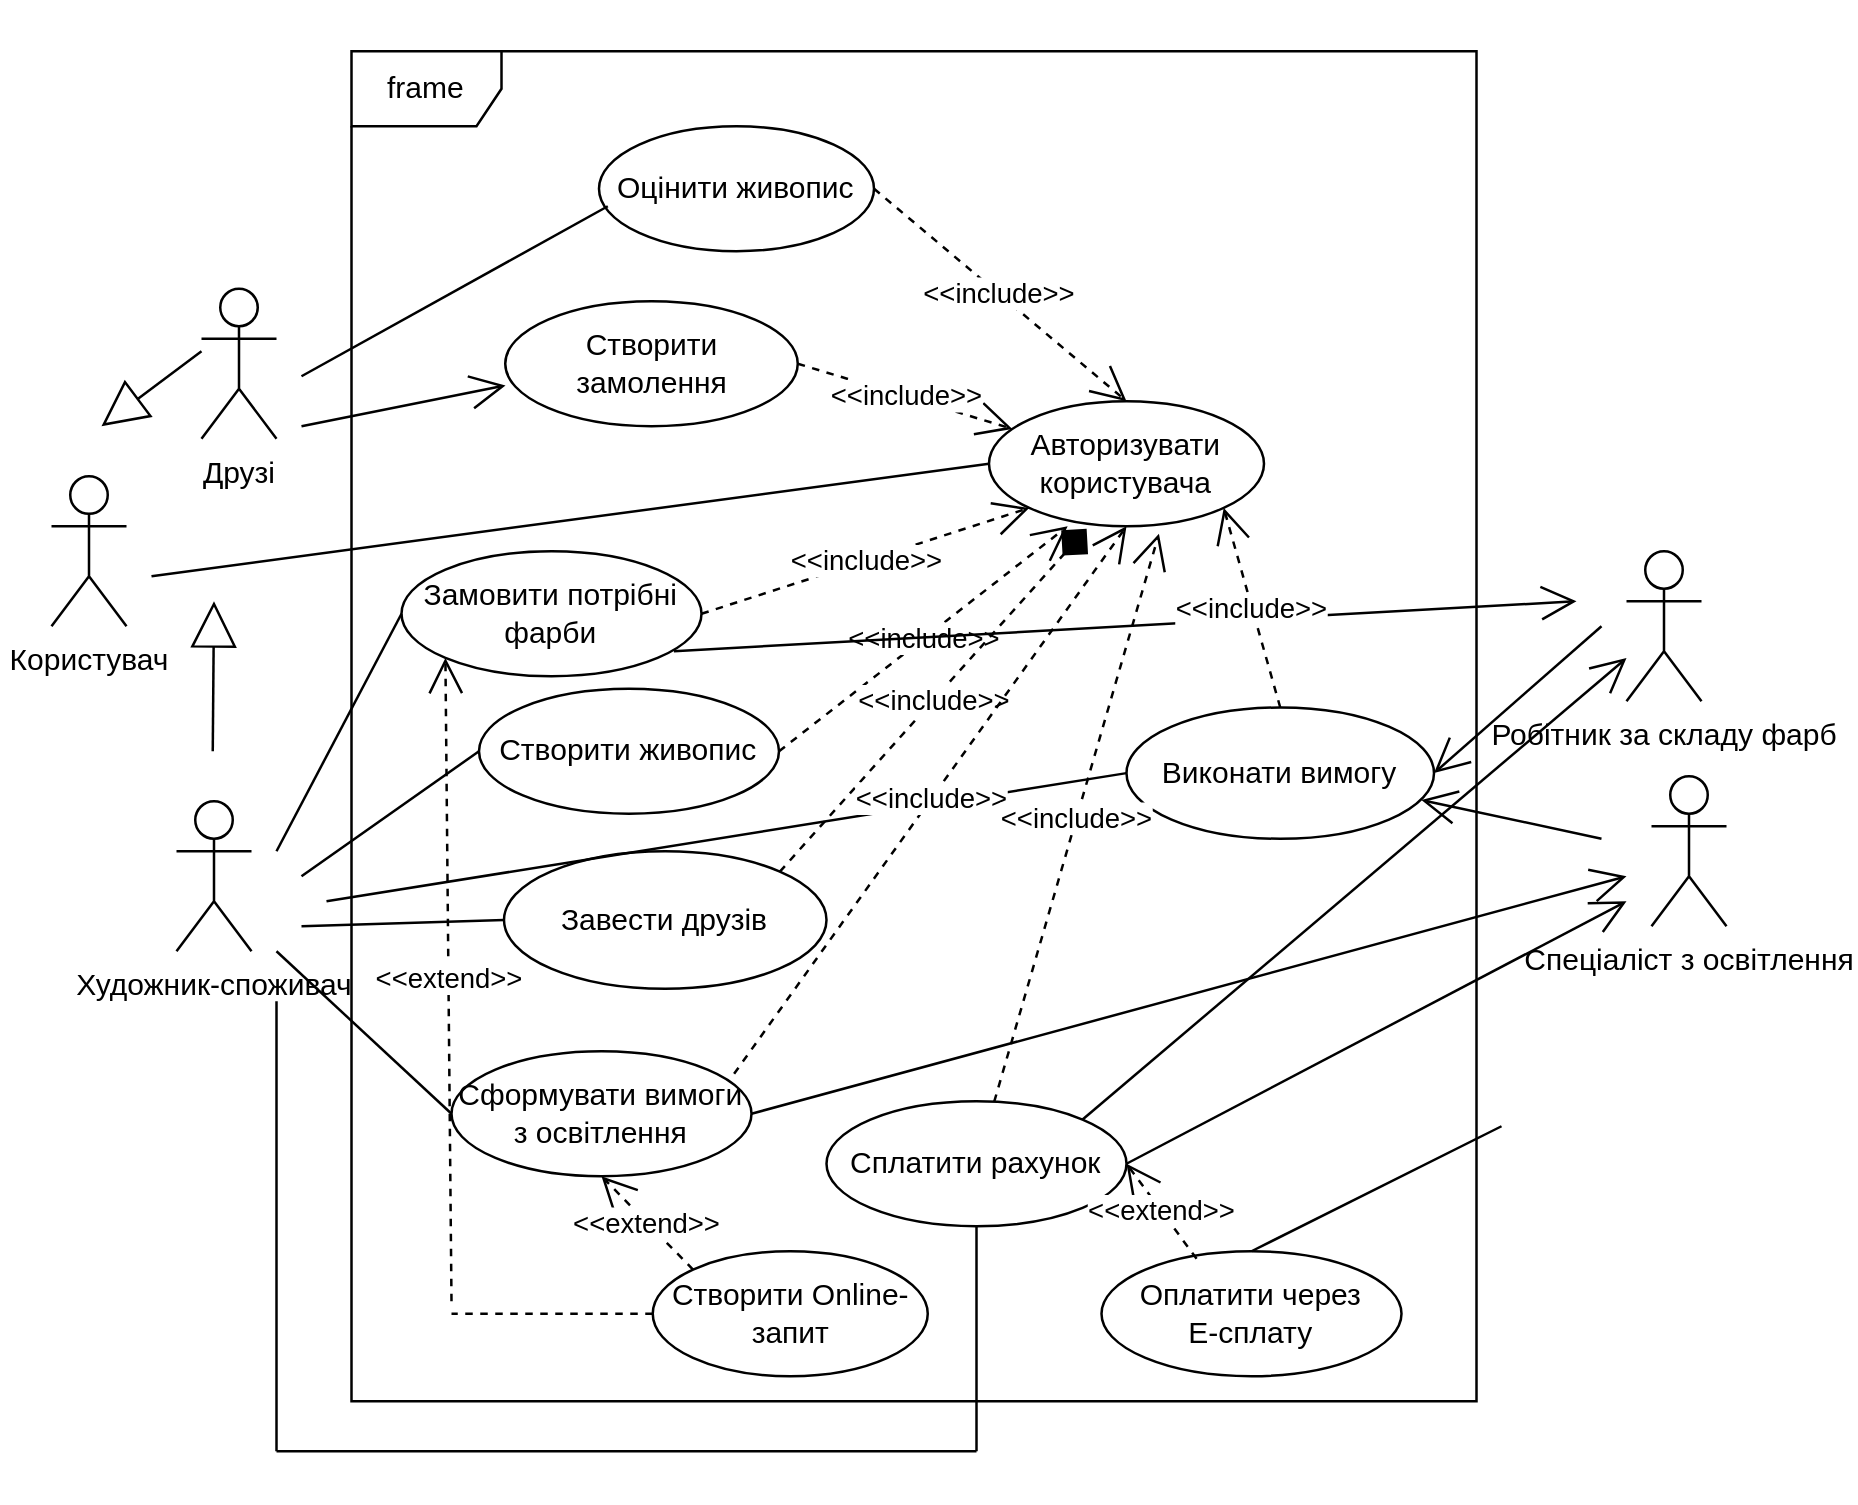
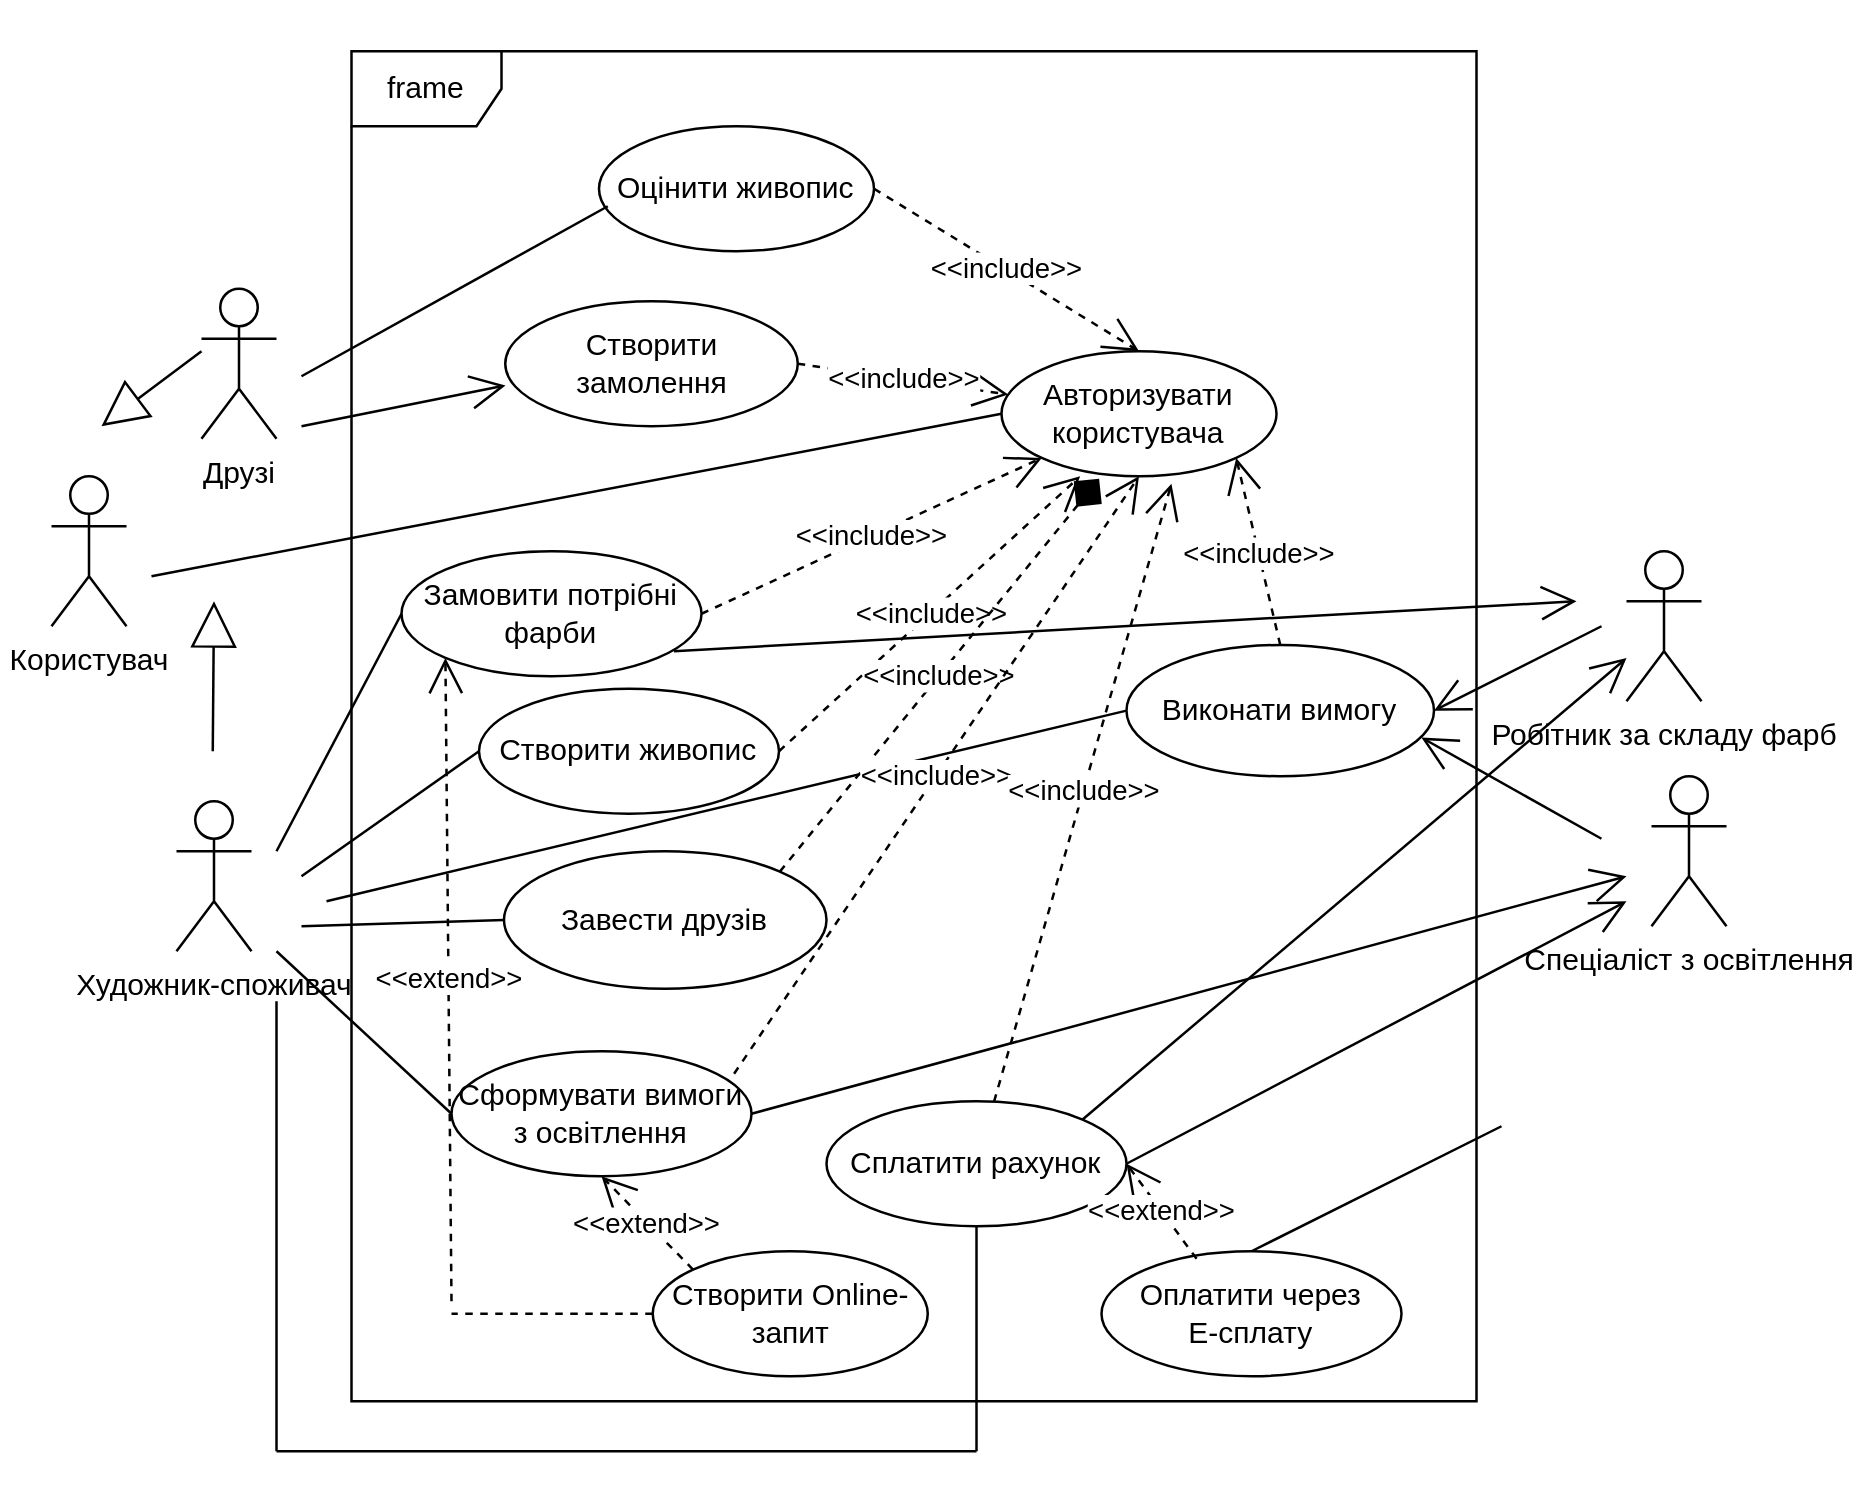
(1126, 464) -> (1139, 414)
(1280, 773) -> (1280, 711)
